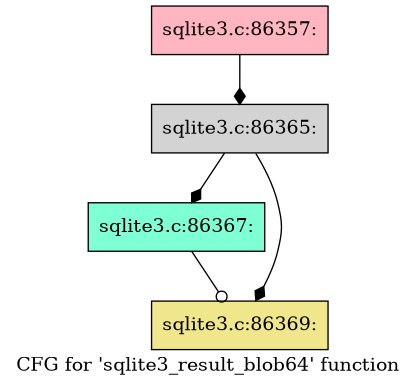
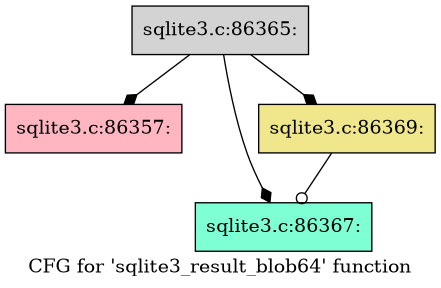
(240, 71) -> (163, 75)
(205, 272) -> (318, 173)
